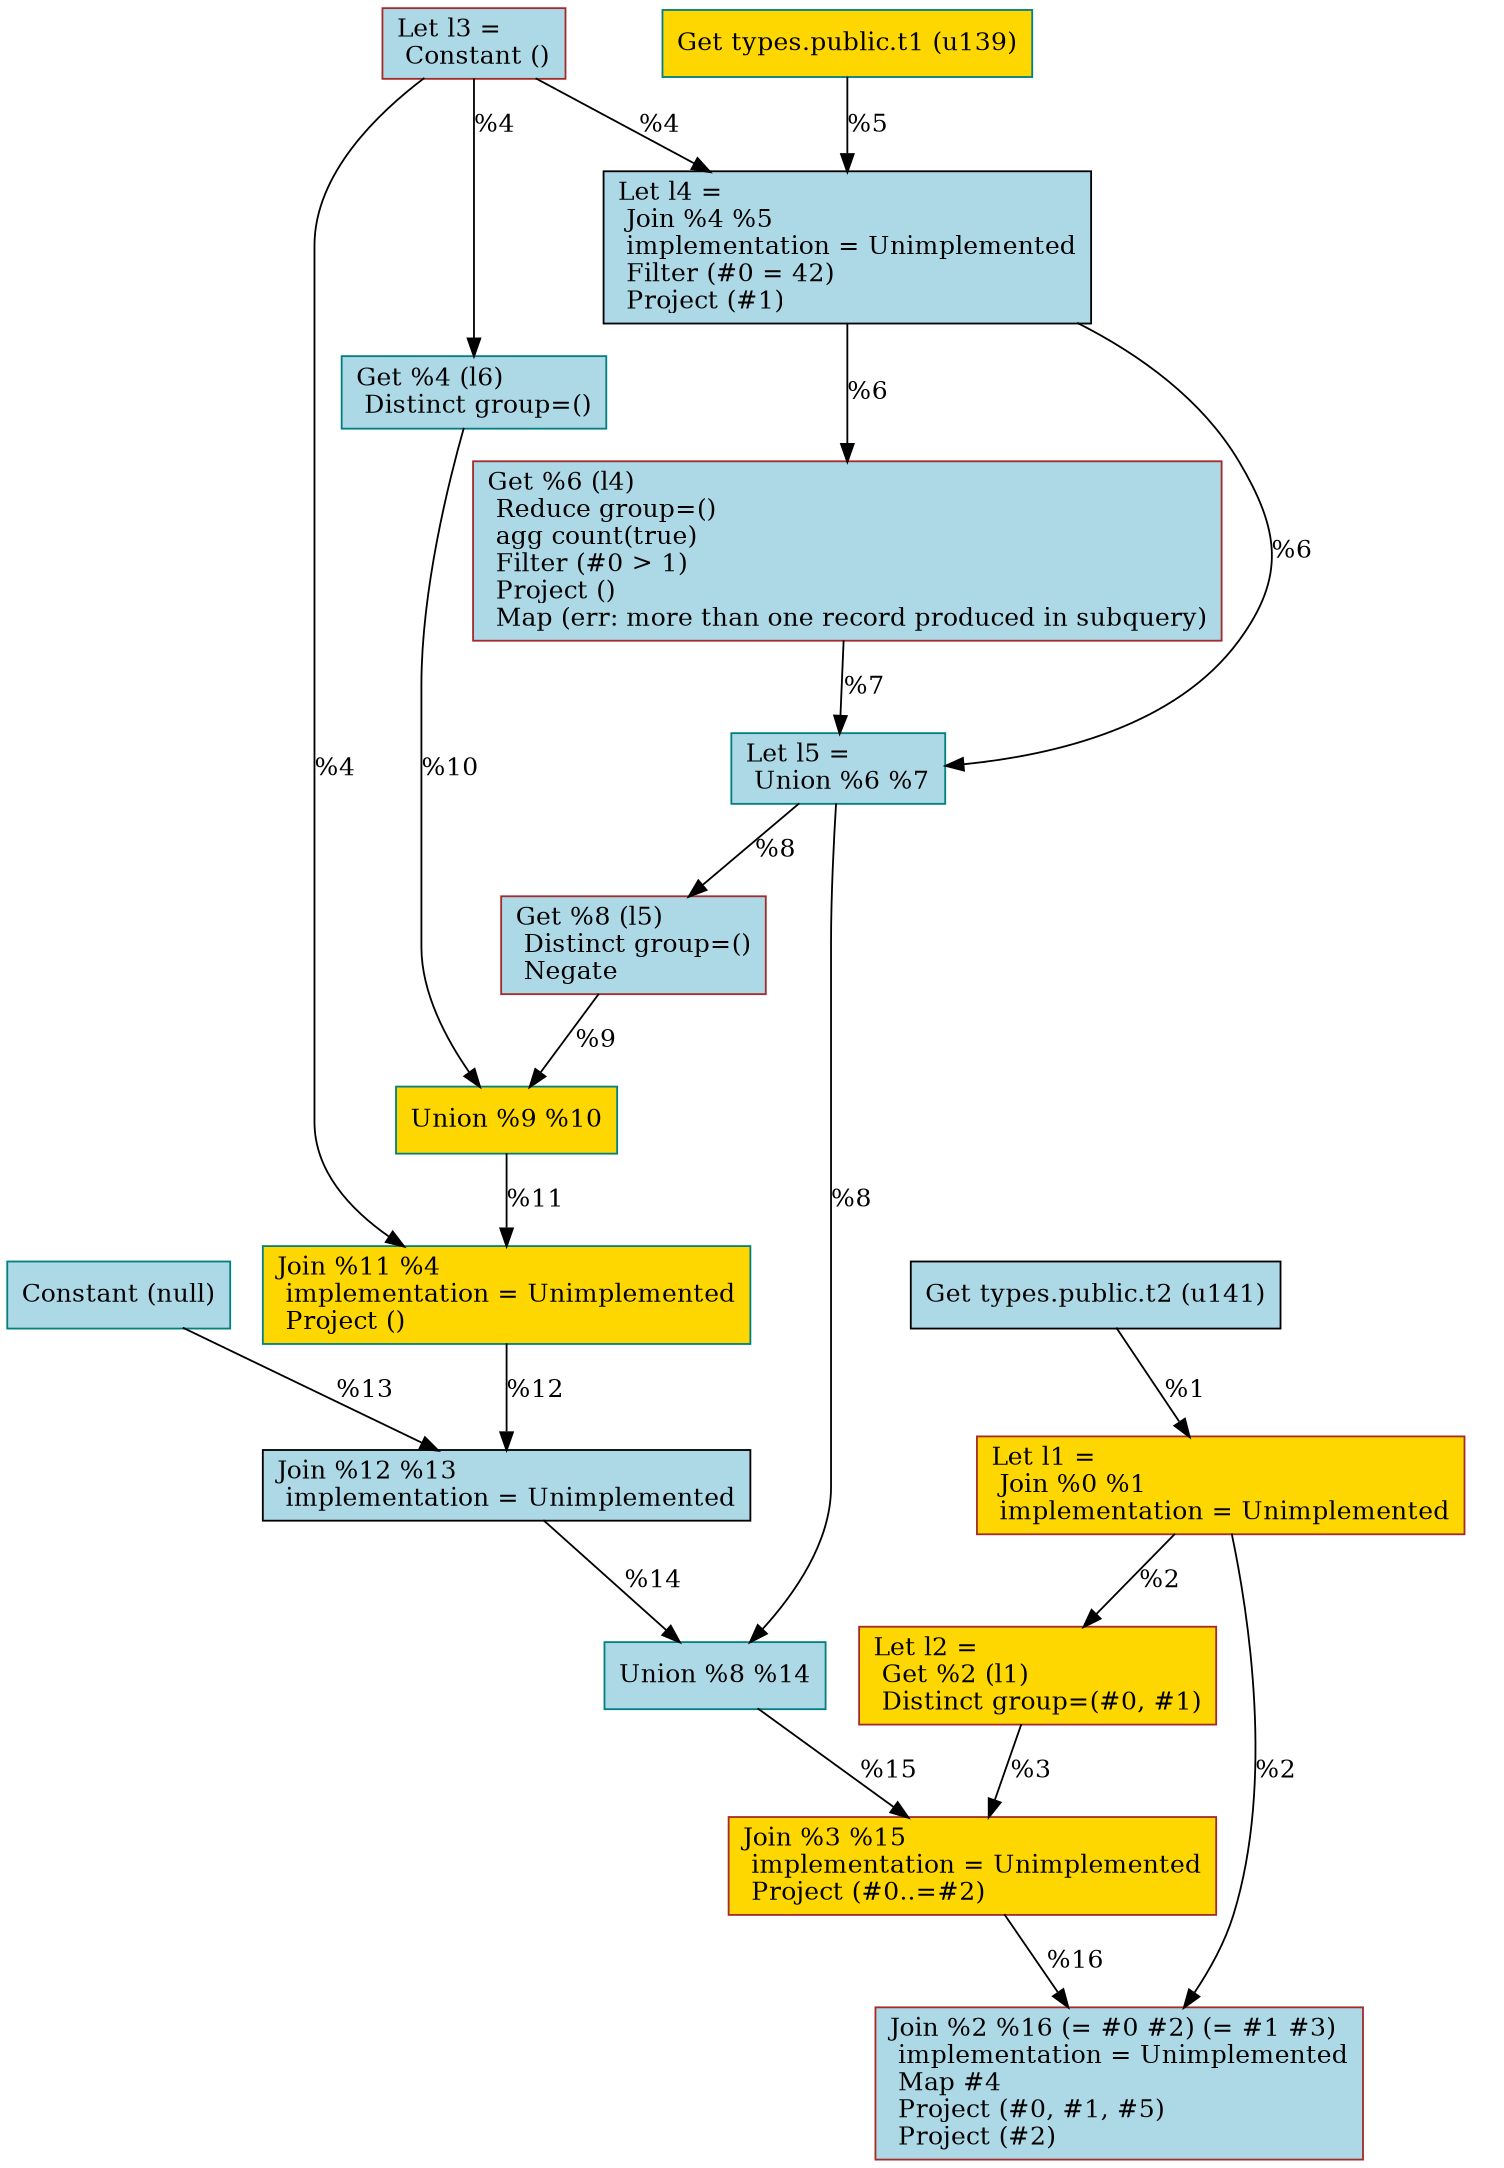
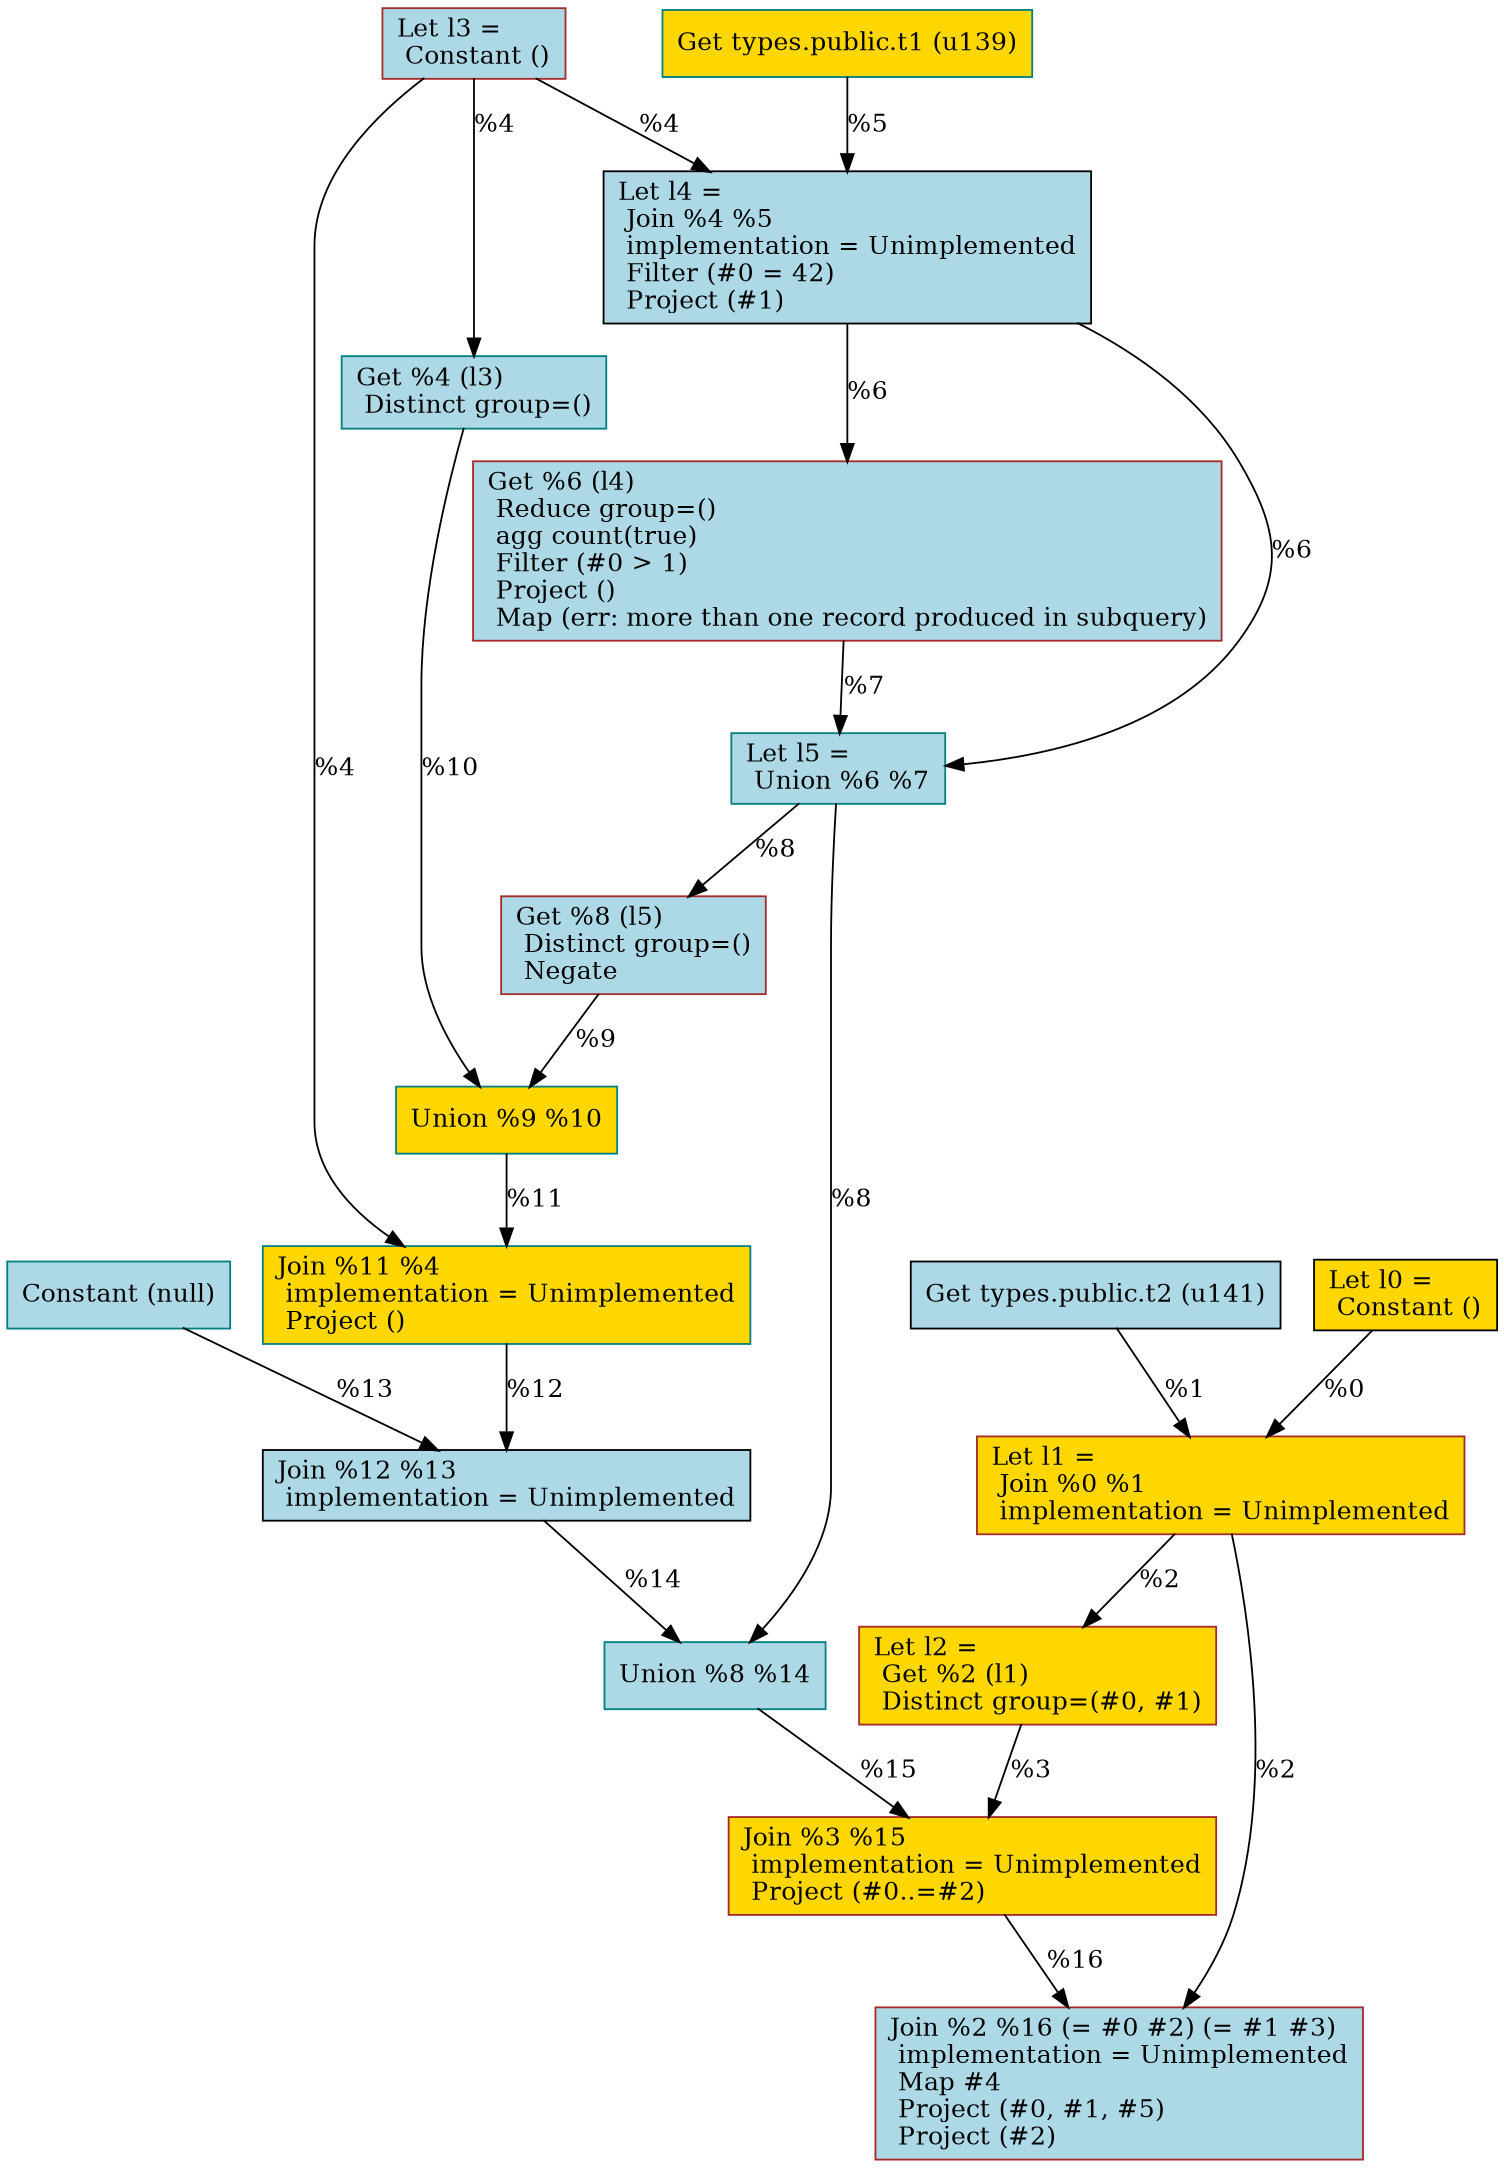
(474, 392) -> (474, 392)
none -> (1406, 1295)
